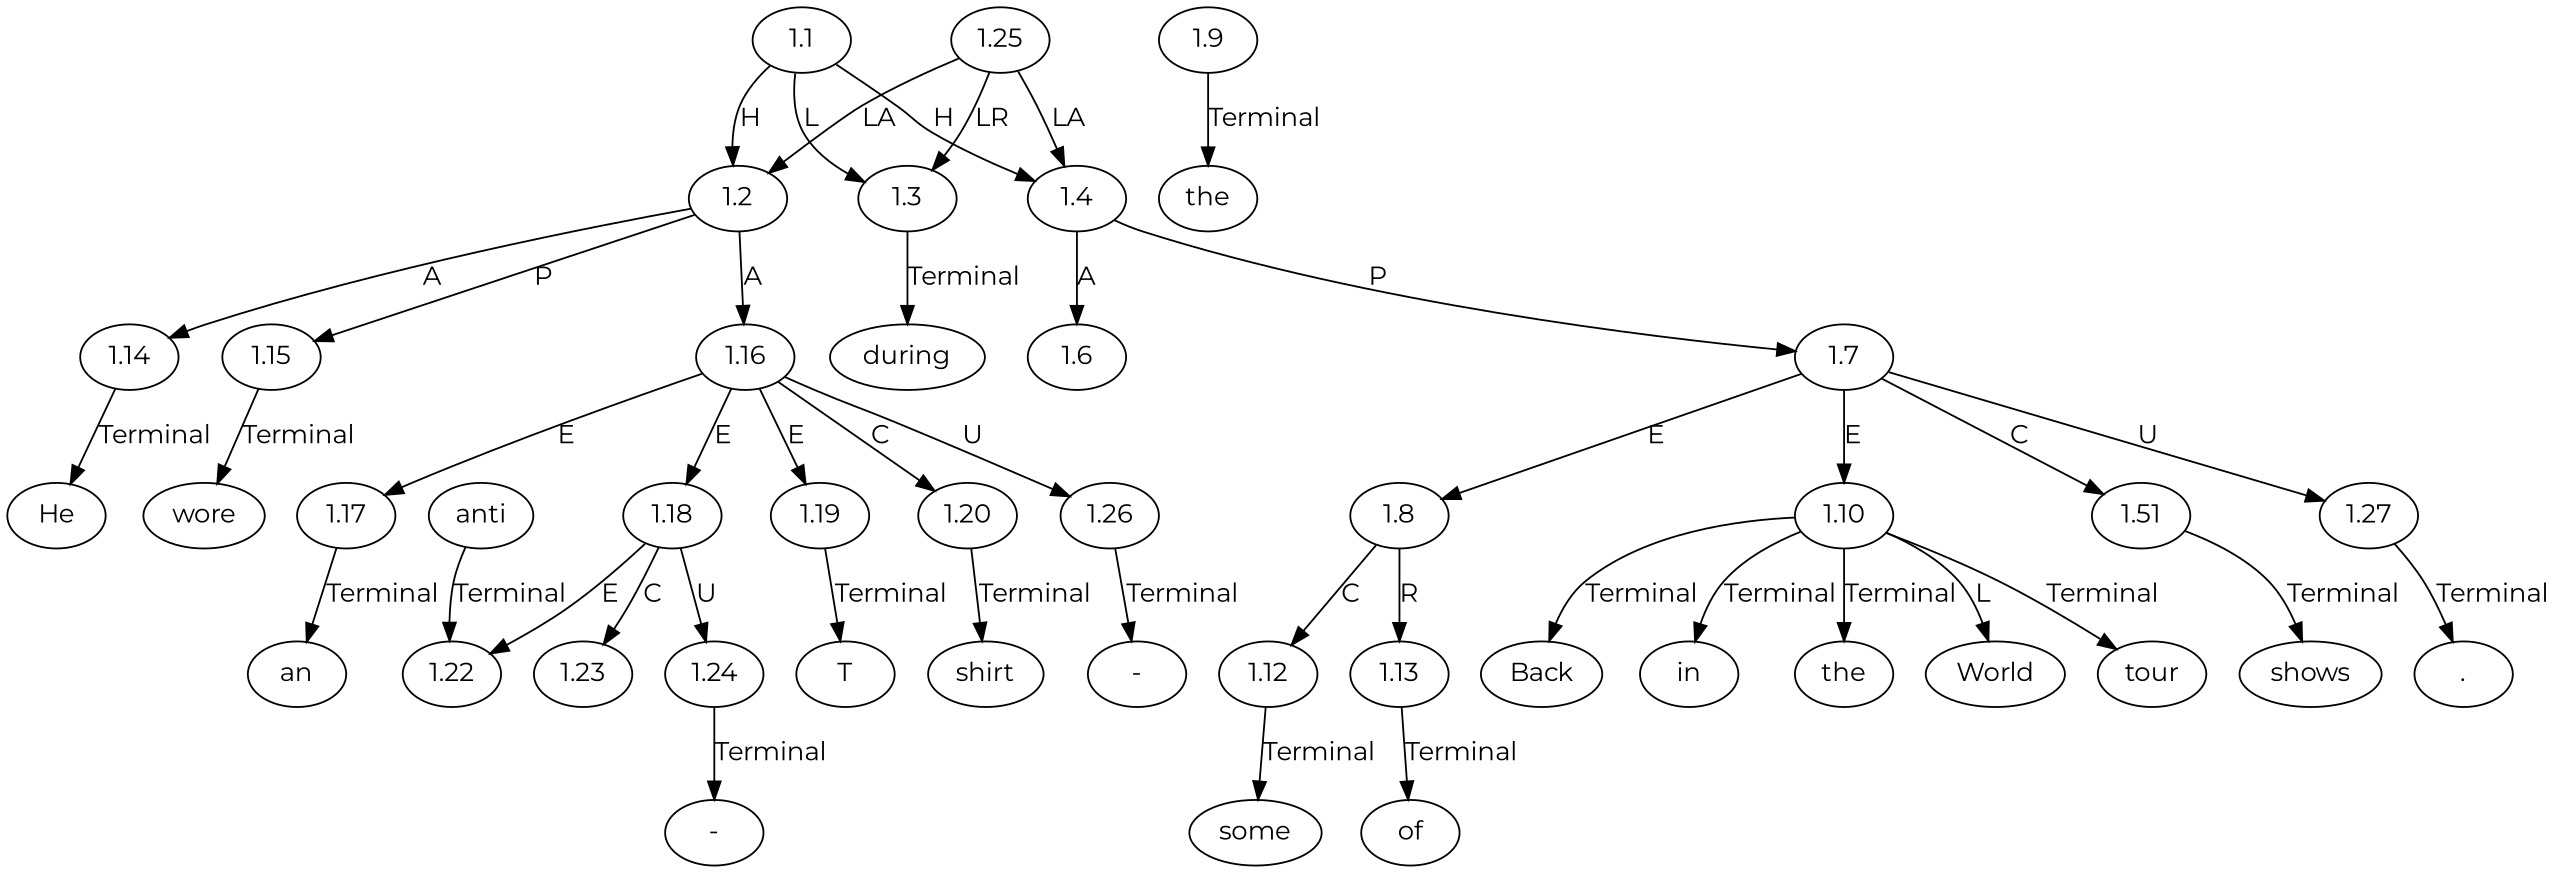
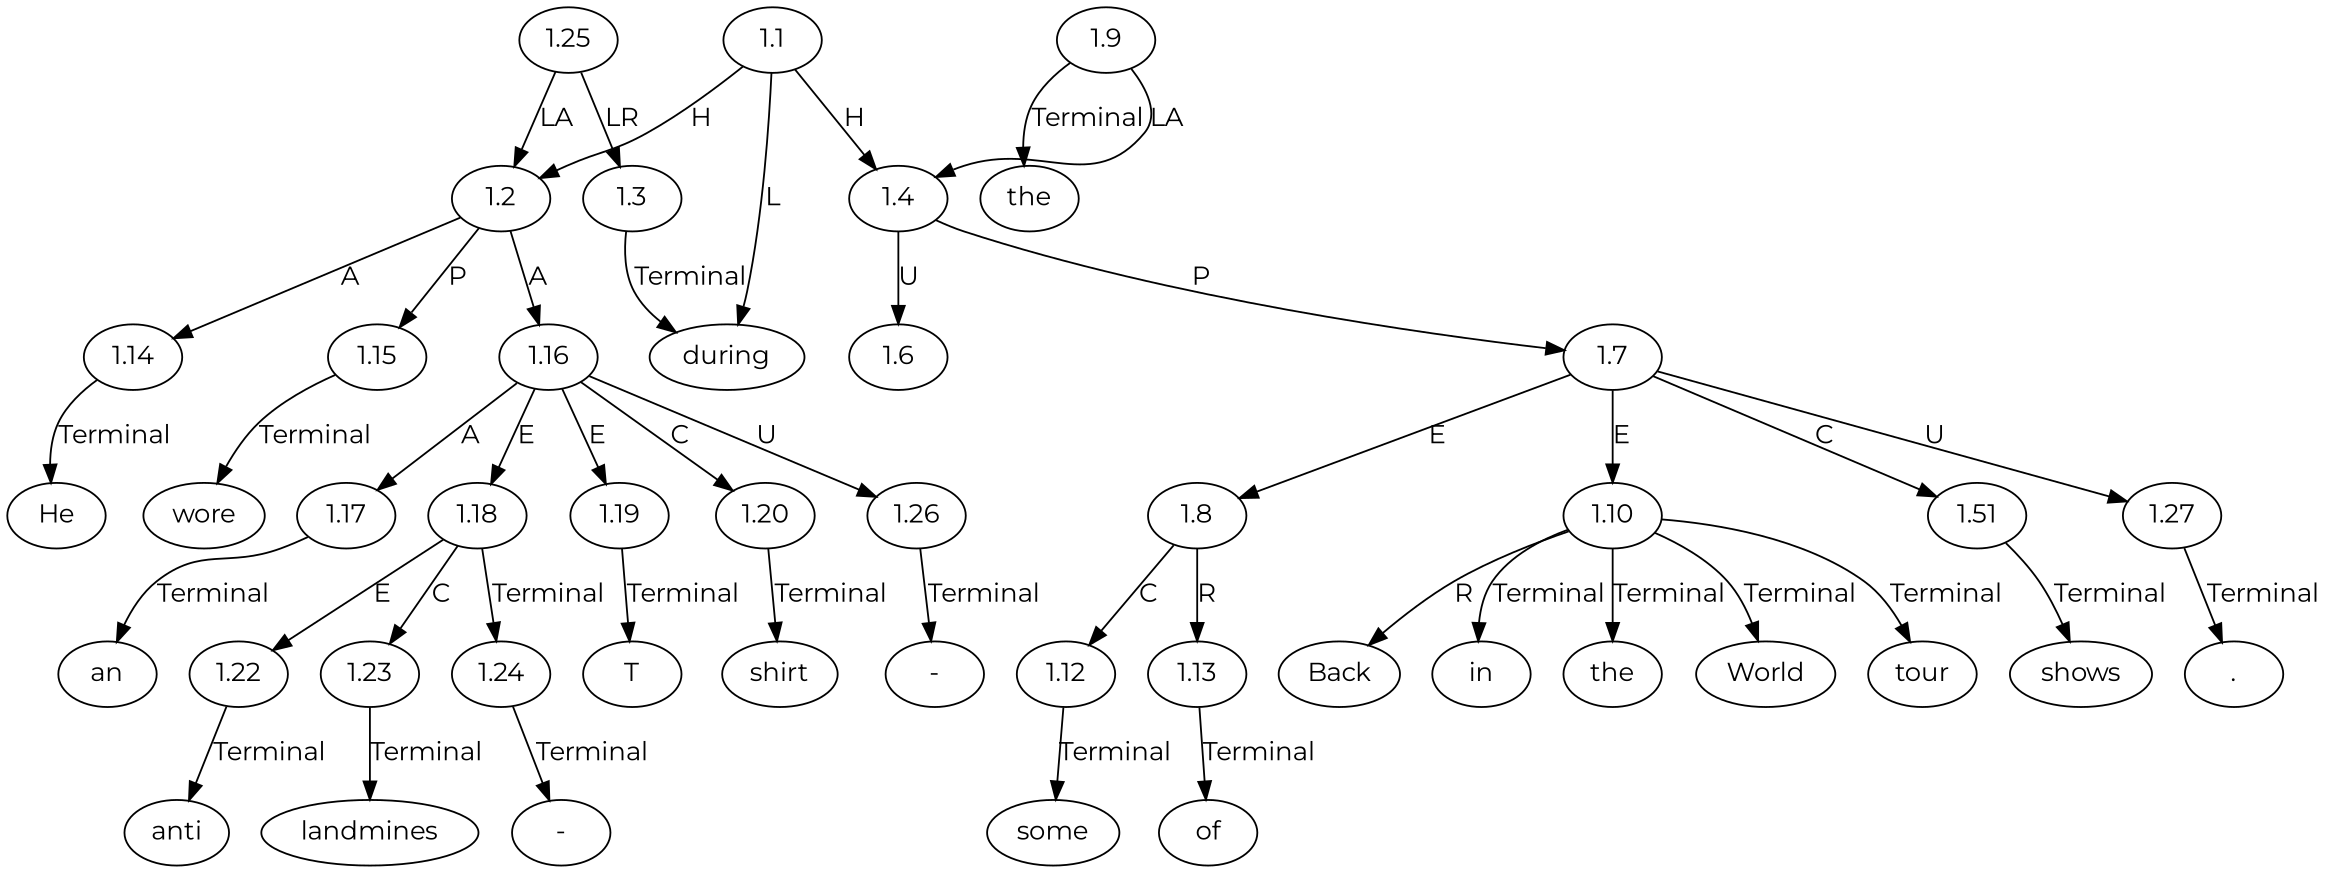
(1039, 110) -> (1088, 164)
(804, 133) -> (762, 190)
(1086, 278) -> (909, 278)
(567, 436) -> (470, 436)
(453, 584) -> (211, 745)
(707, 595) -> (548, 595)
(1642, 595) -> (1463, 595)
(1983, 595) -> (1800, 595)
none -> (370, 833)
